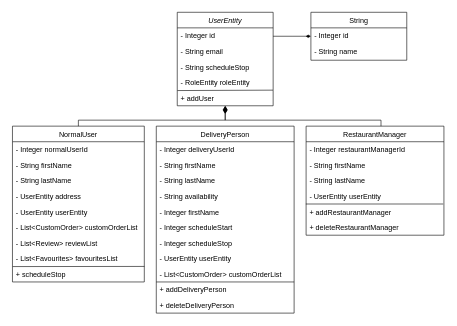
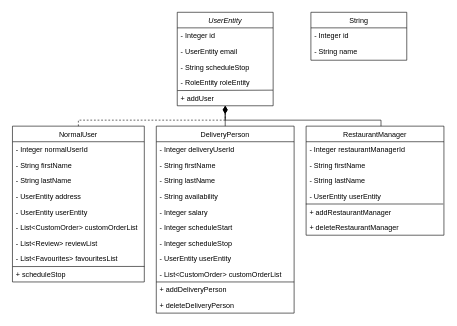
(305, 36) -> none
(204, 52) -> (212, 52)
(148, 120) -> (148, 120)
none -> (225, 124)
(195, 212) -> (189, 212)
